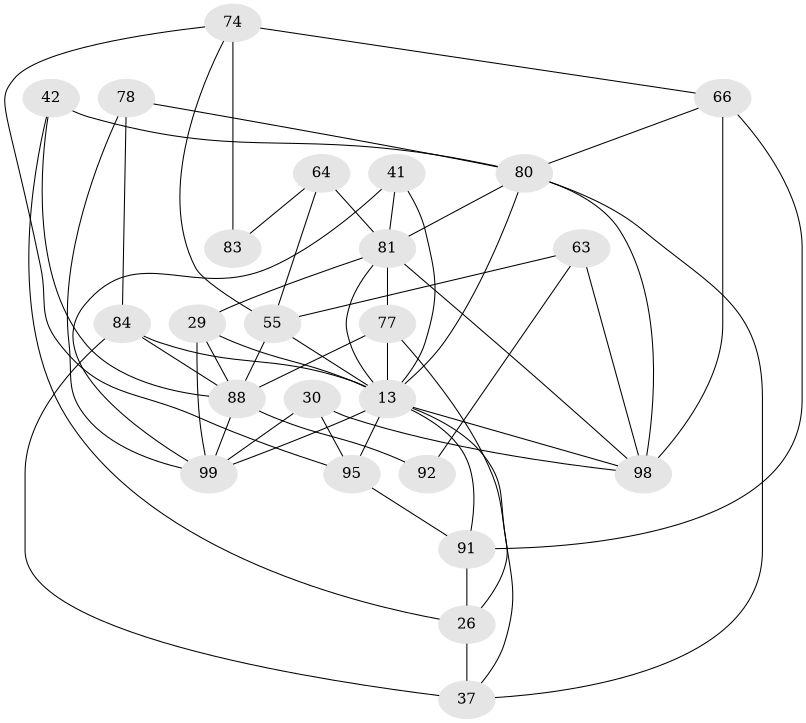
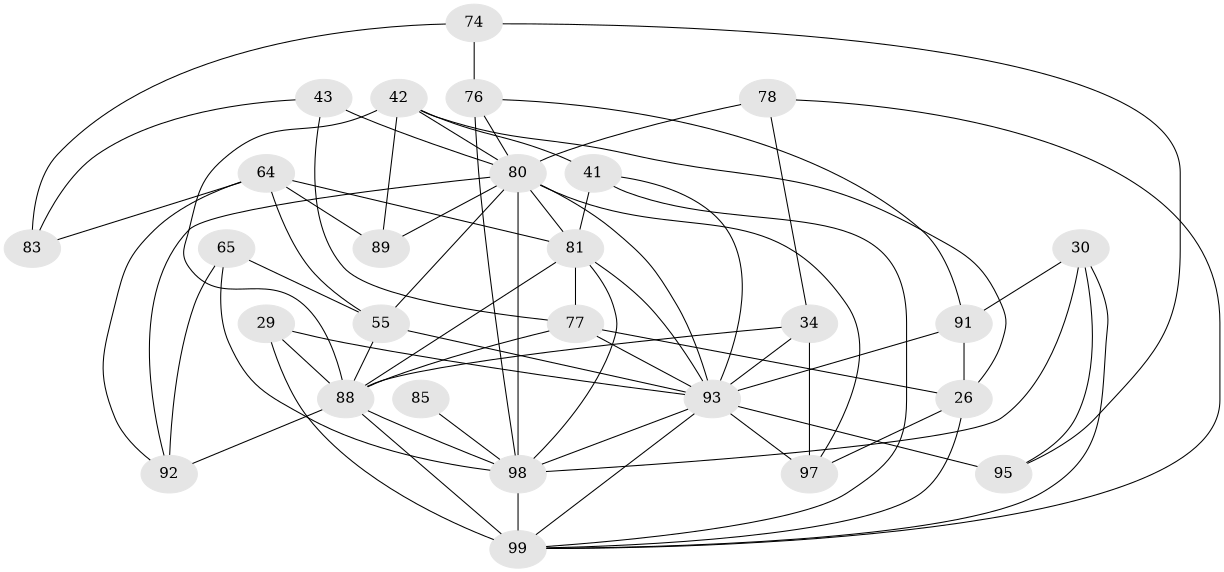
none -> (324, 98)
(723, 98) -> (474, 98)
none -> (527, 144)
(181, 188) -> (450, 249)
none -> (222, 217)
none -> (381, 249)
(582, 249) -> (227, 249)
(294, 282) -> (461, 324)
none -> (117, 298)
(122, 324) -> (809, 324)
(387, 399) -> (712, 399)
none -> (421, 399)
none -> (431, 438)
(410, 512) -> (1023, 286)
none -> (518, 512)
none -> (780, 532)
(467, 700) -> (809, 474)
